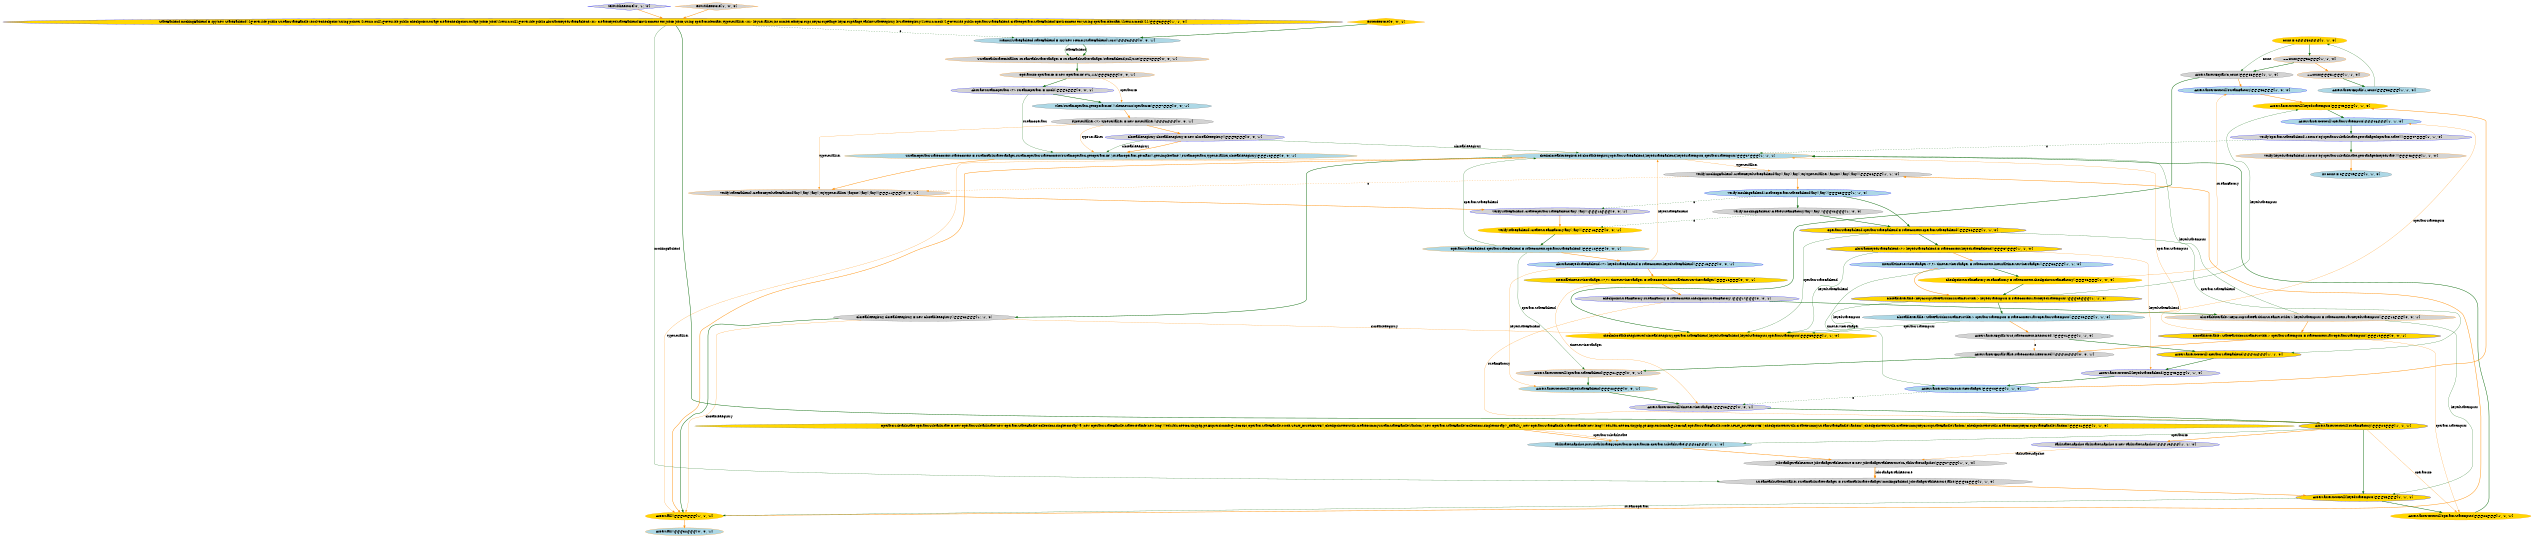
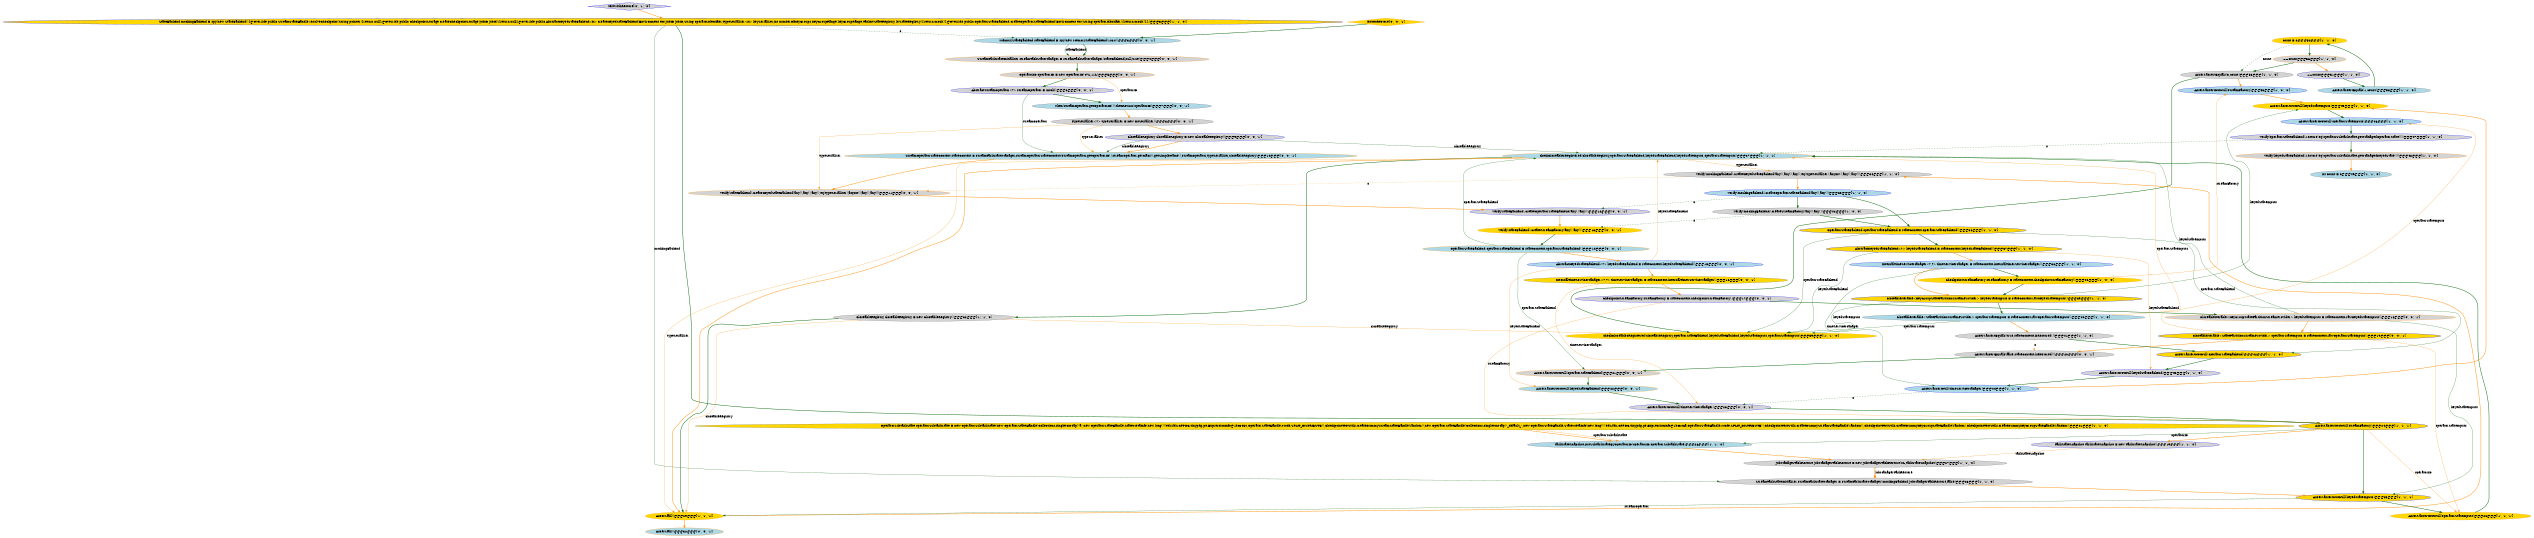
(717, 6) -> none
(2267, 53) -> (2267, 53)
(2360, 58) -> (2360, 58)
(2334, 75) -> (2334, 75)
